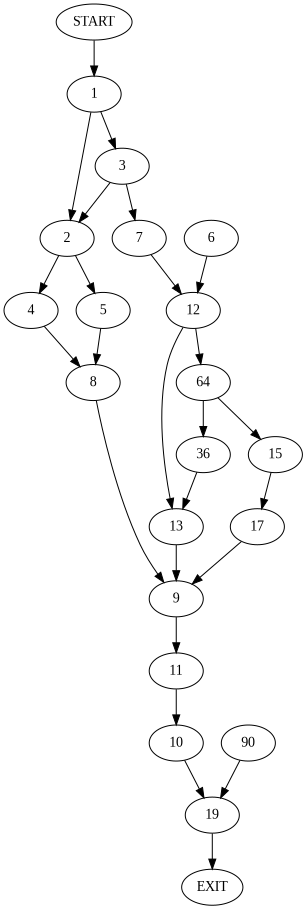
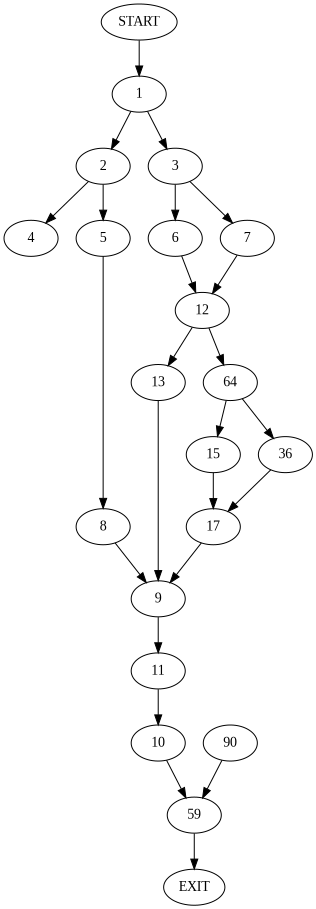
(98, 198) -> (175, 197)
(59, 343) -> none
(192, 486) -> (253, 487)
(212, 815) -> (194, 815)
